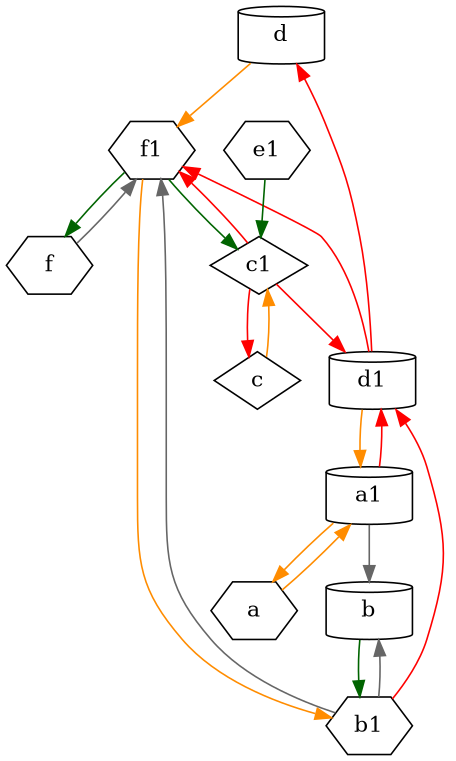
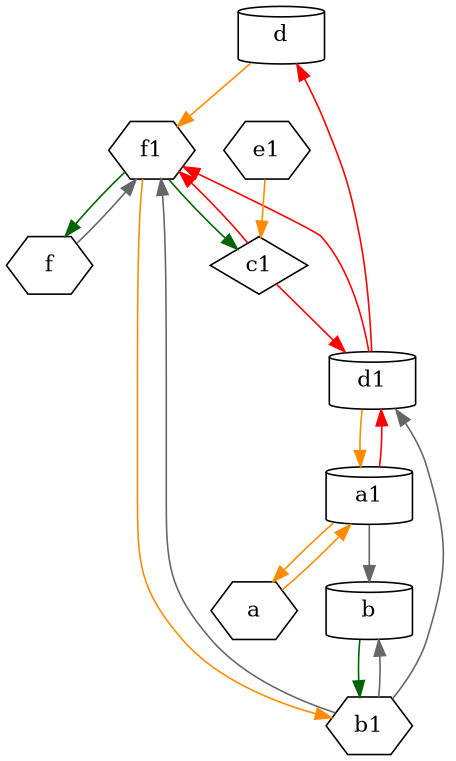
(264, 195) -> (264, 195)
(257, 380) -> none
(443, 563) -> (443, 563)
